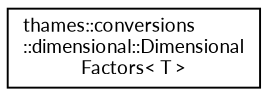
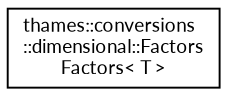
(134, 48) -> (114, 48)
